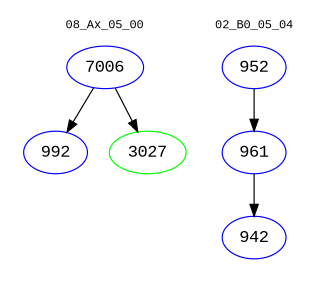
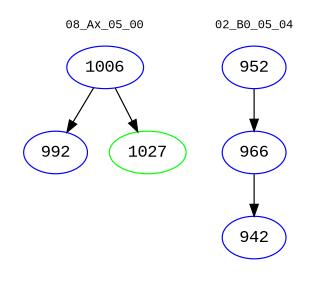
(105, 67) -> (105, 67)
(148, 152) -> (148, 152)
(254, 152) -> (254, 152)
